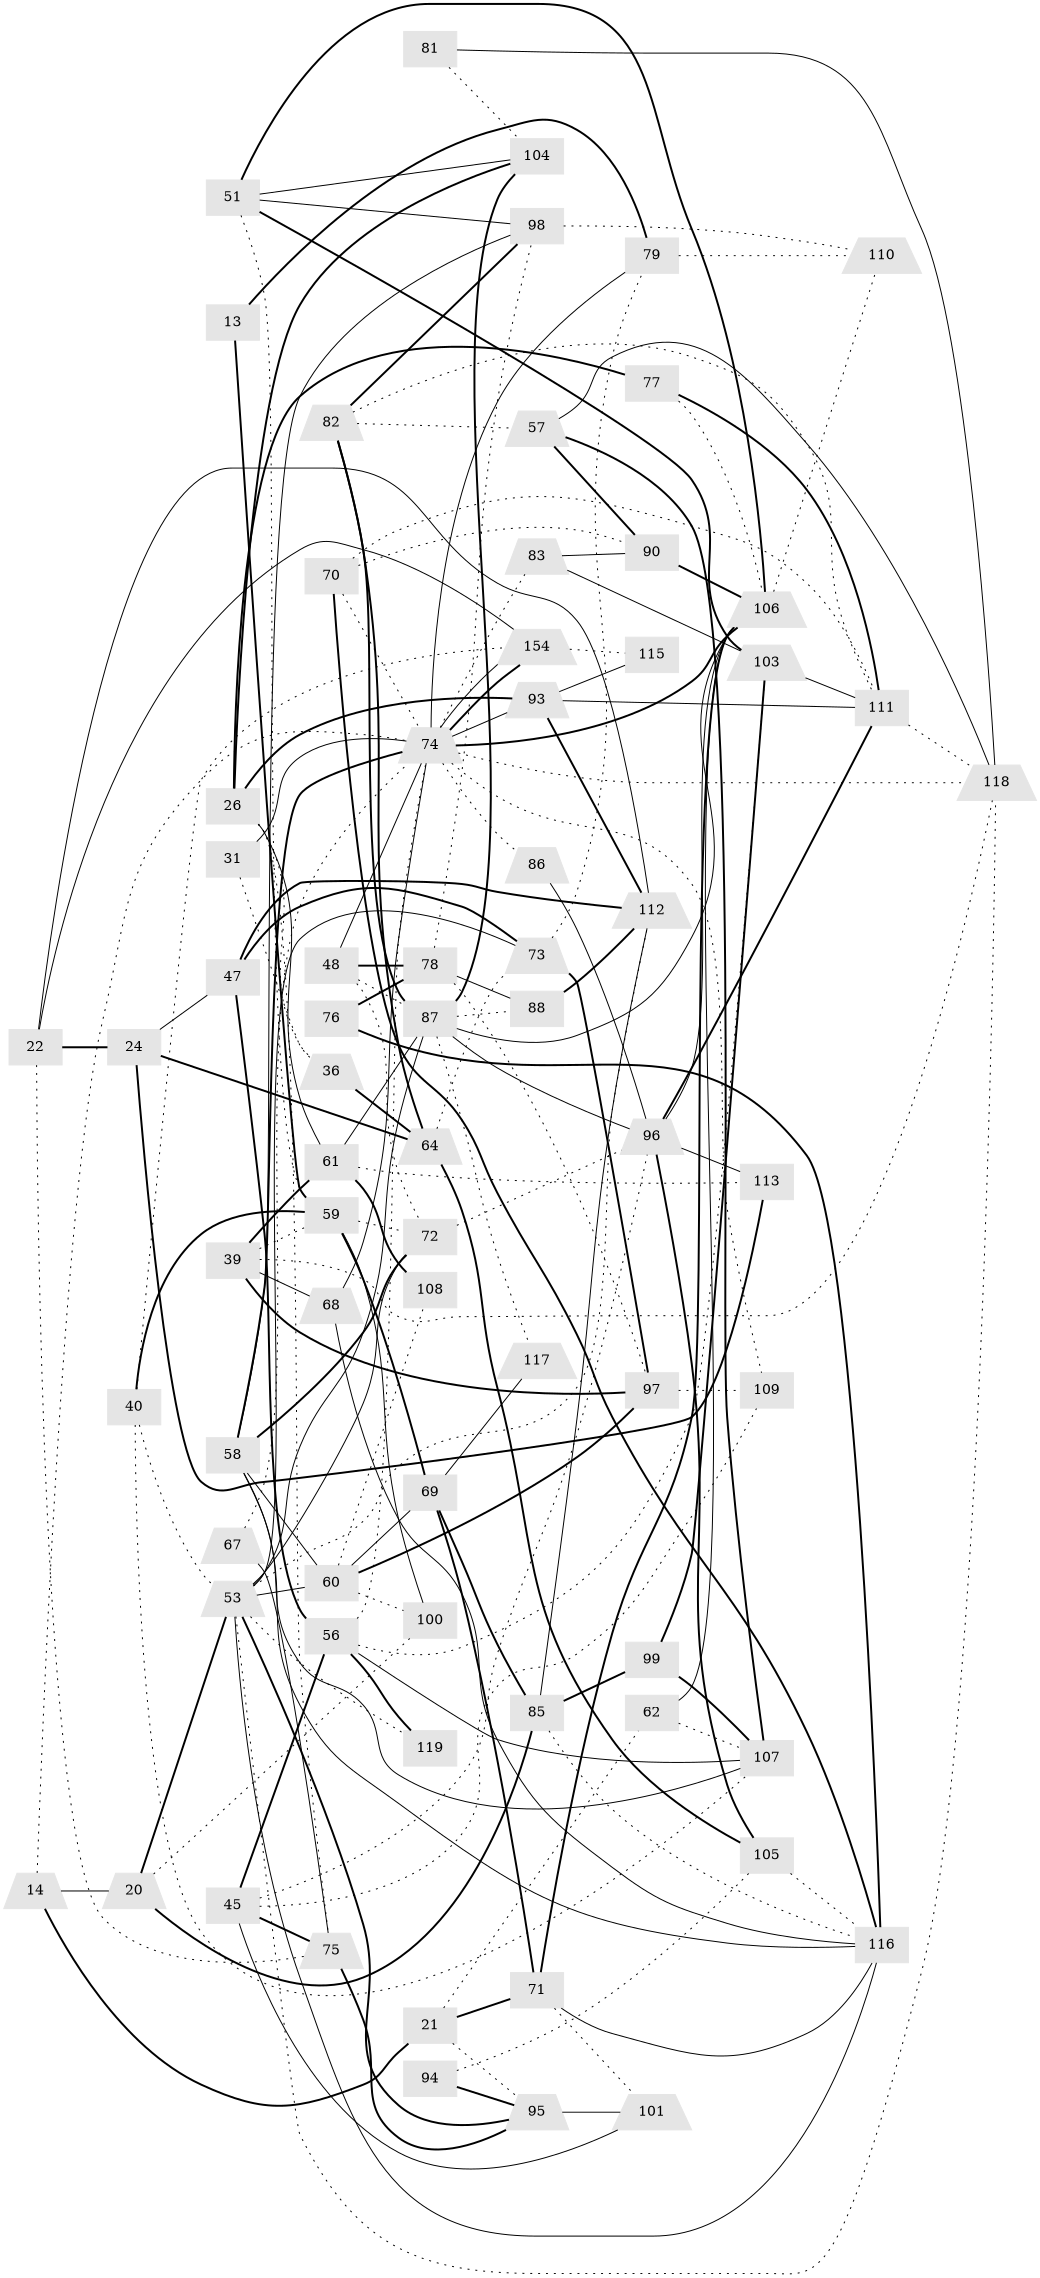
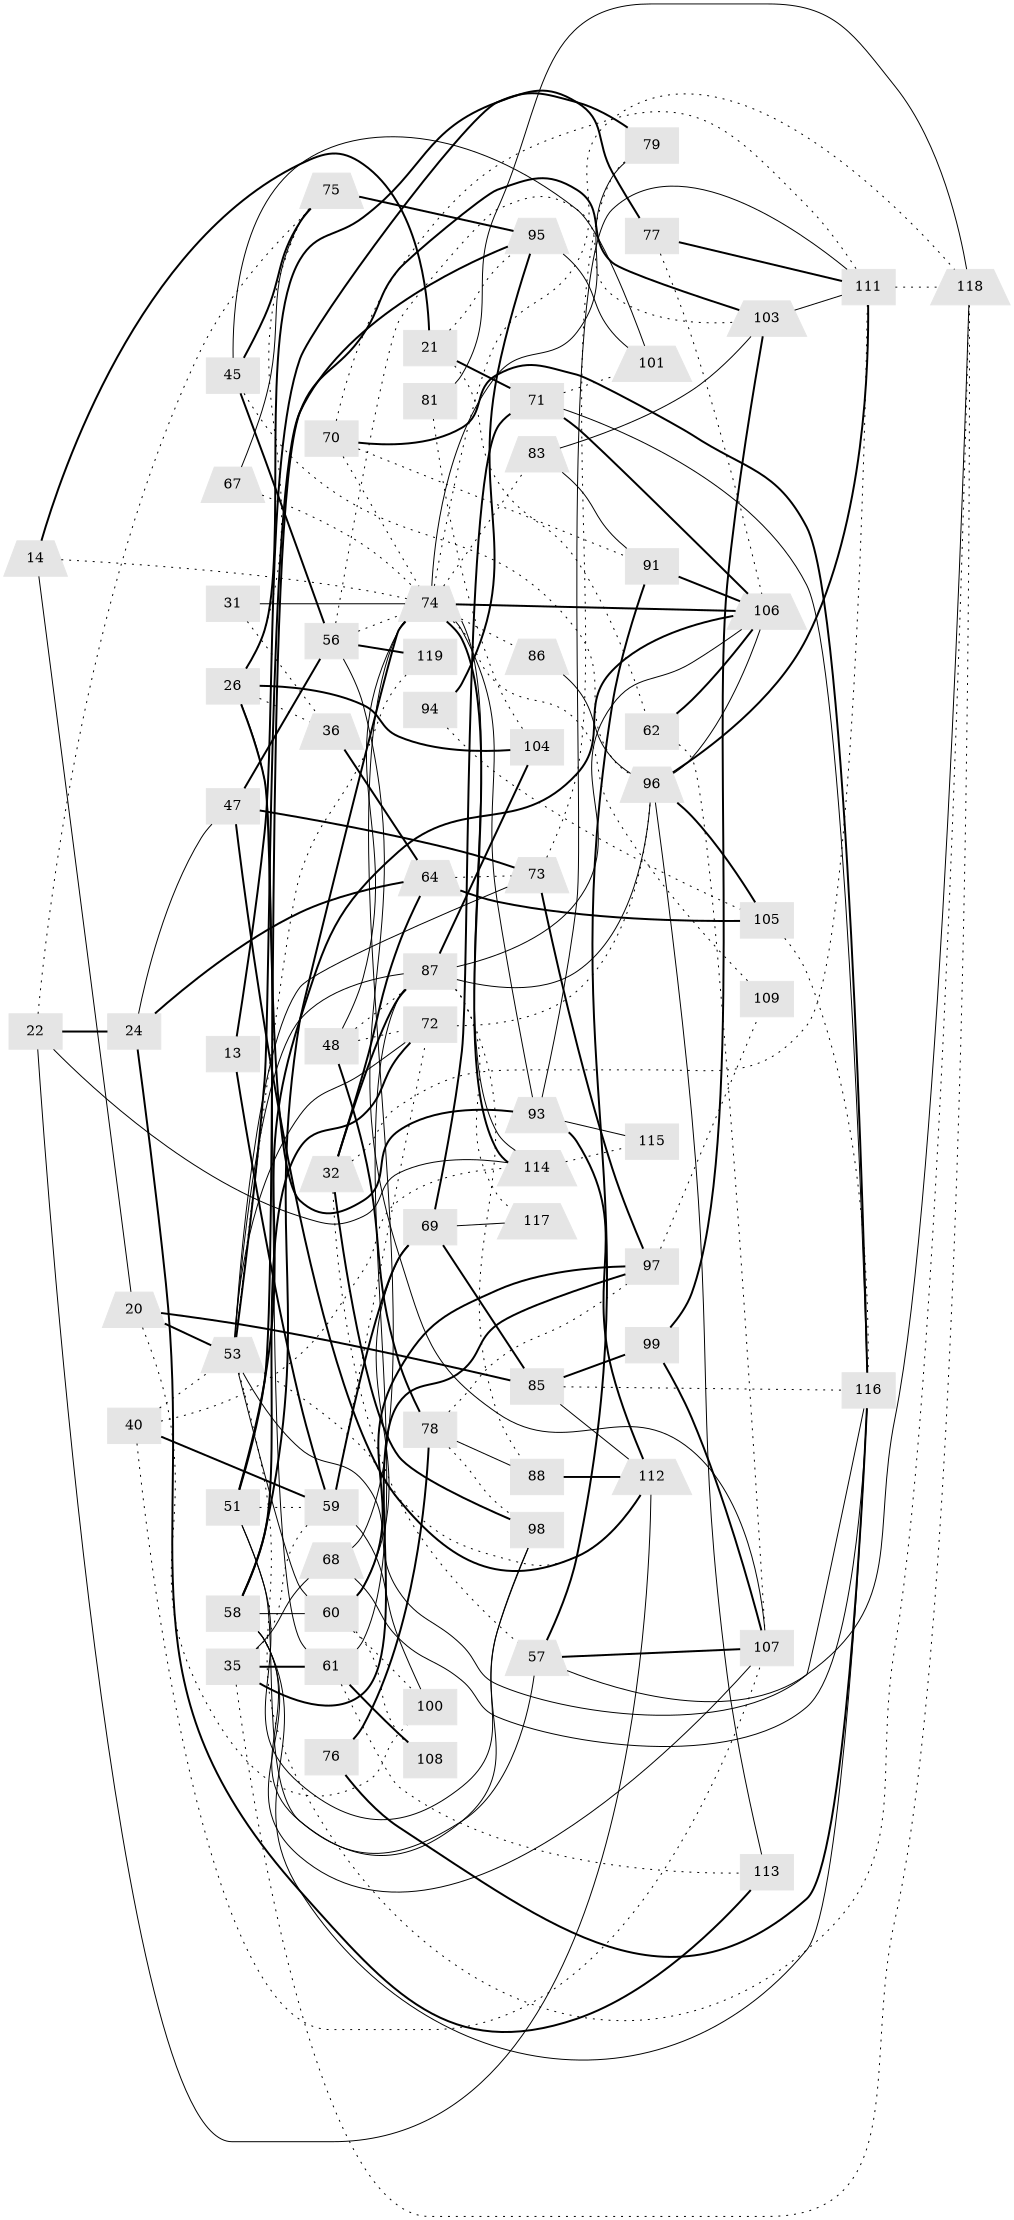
(379, 178) -> (315, 1833)
(882, 256) -> none
(332, 423) -> (332, 1174)
(652, 553) -> (652, 566)
(537, 647) -> (537, 1168)
(710, 1193) -> (717, 673)
(233, 1261) -> (233, 1667)
(503, 1681) -> none
